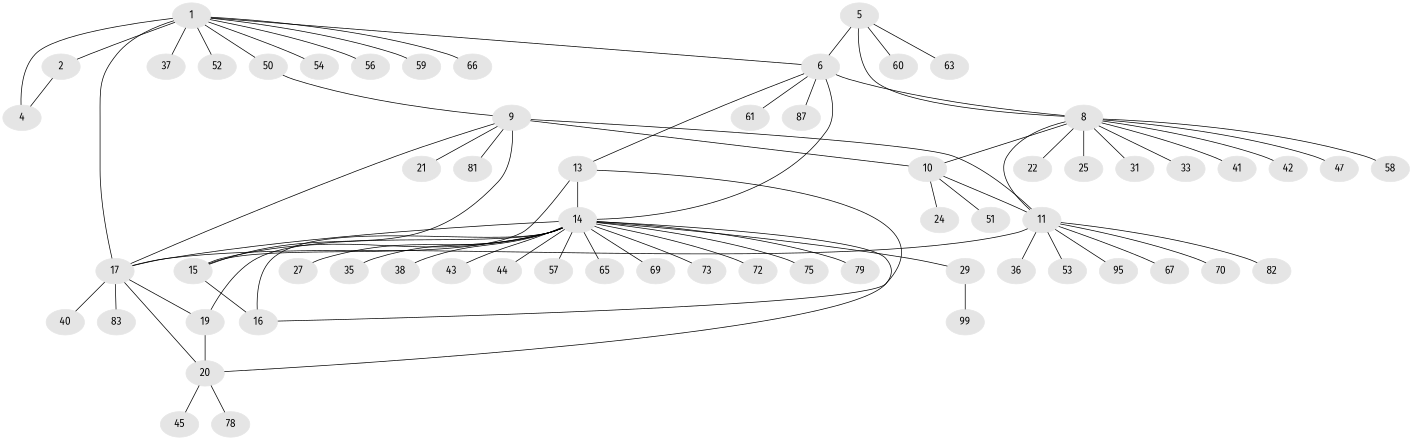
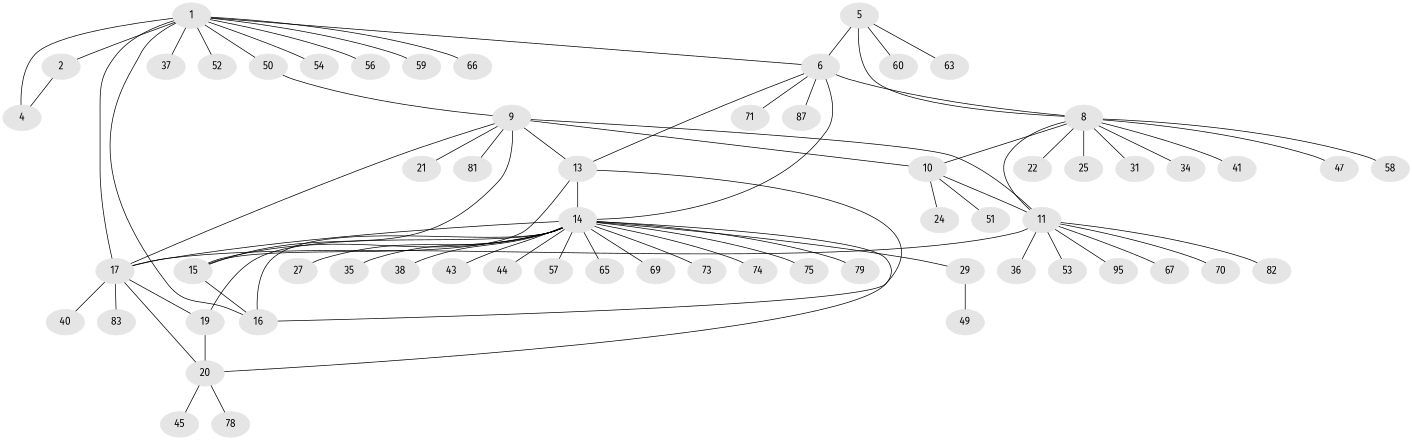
(750, 118) -> (750, 118)
none -> (545, 143)
(1186, 169) -> (1186, 169)
(1288, 169) -> none
none -> (117, 190)
(758, 271) -> (758, 271)
(965, 322) -> (965, 322)
